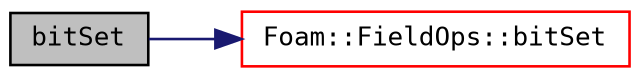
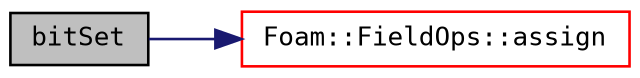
(436, 39) -> (436, 39)
